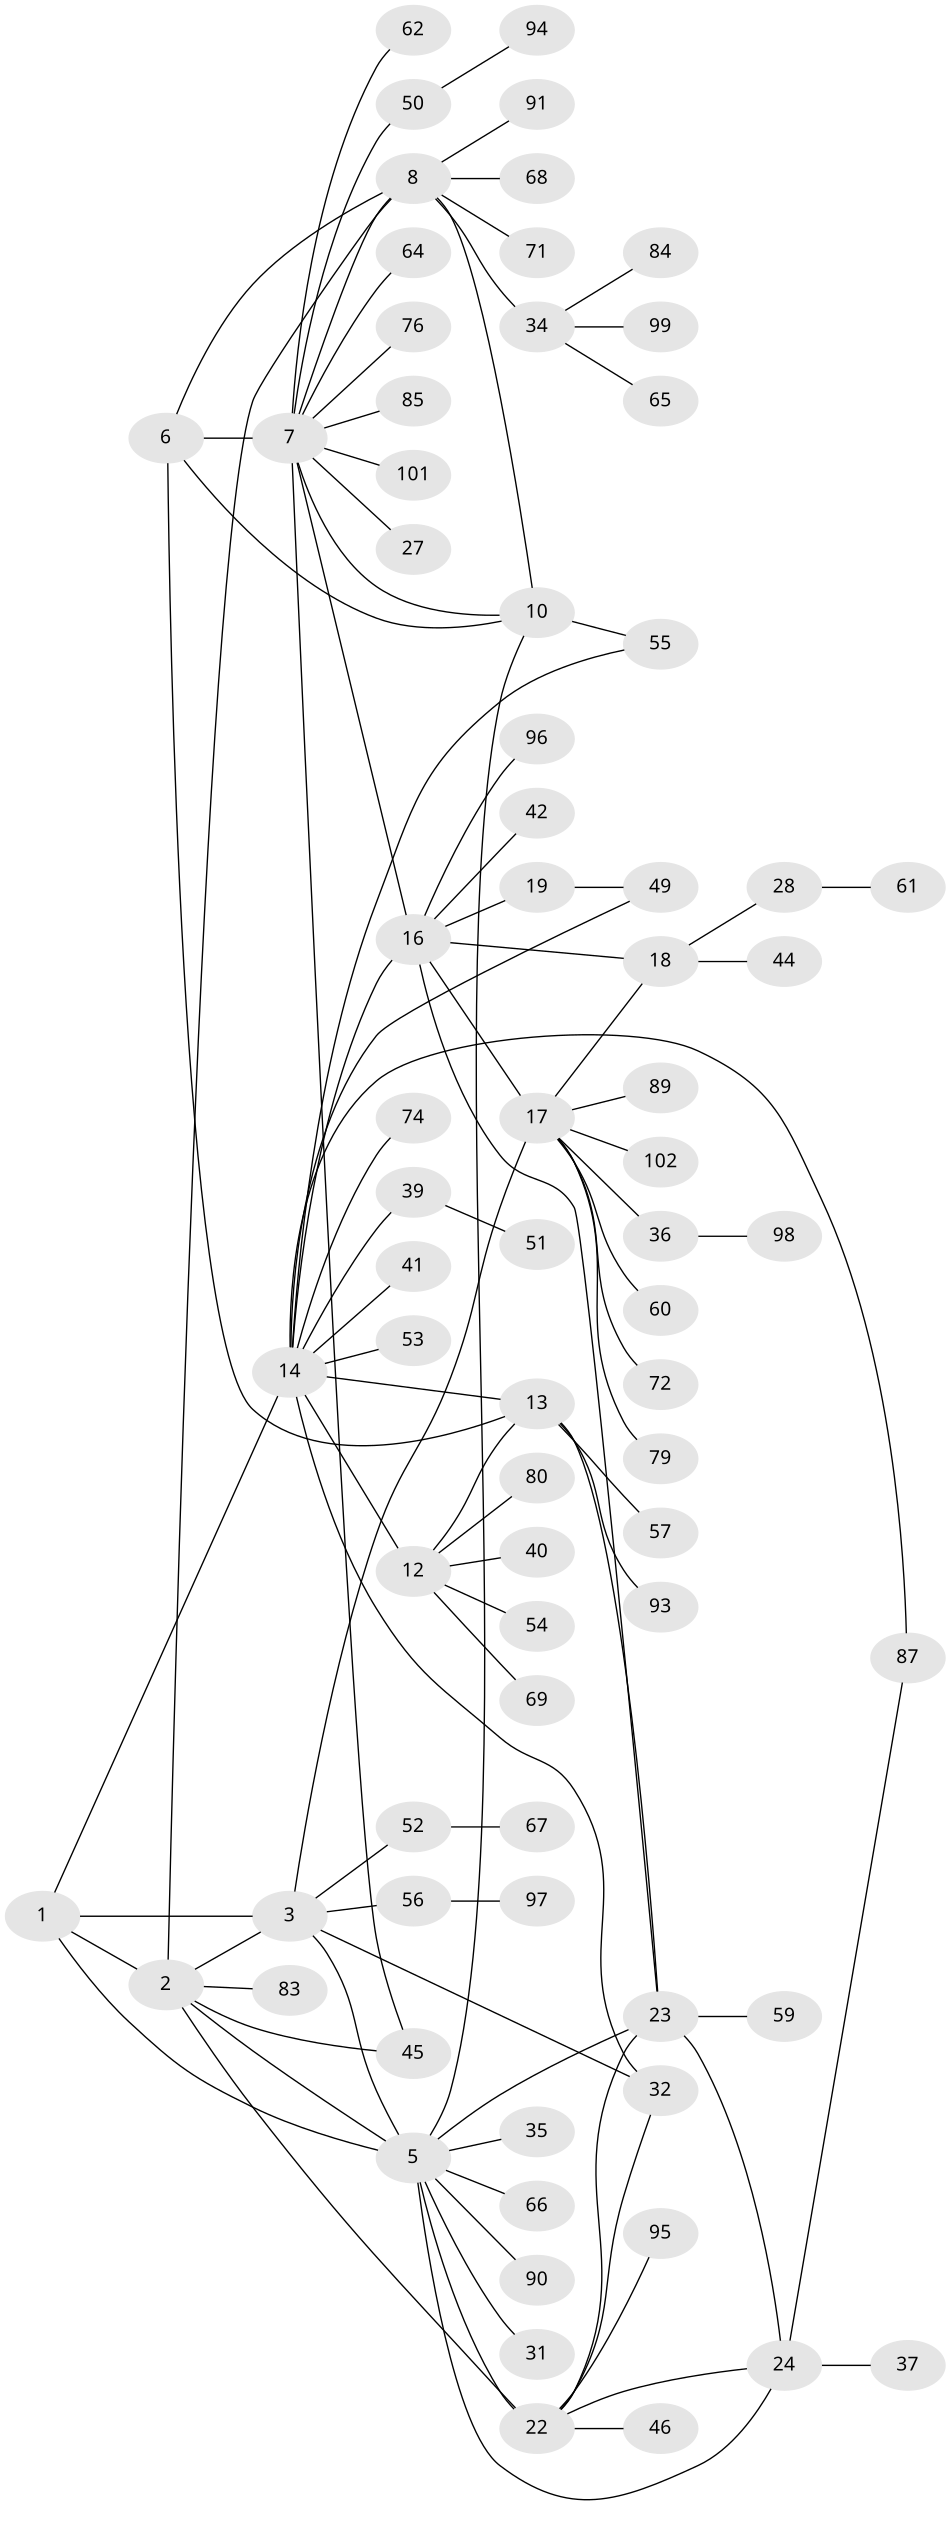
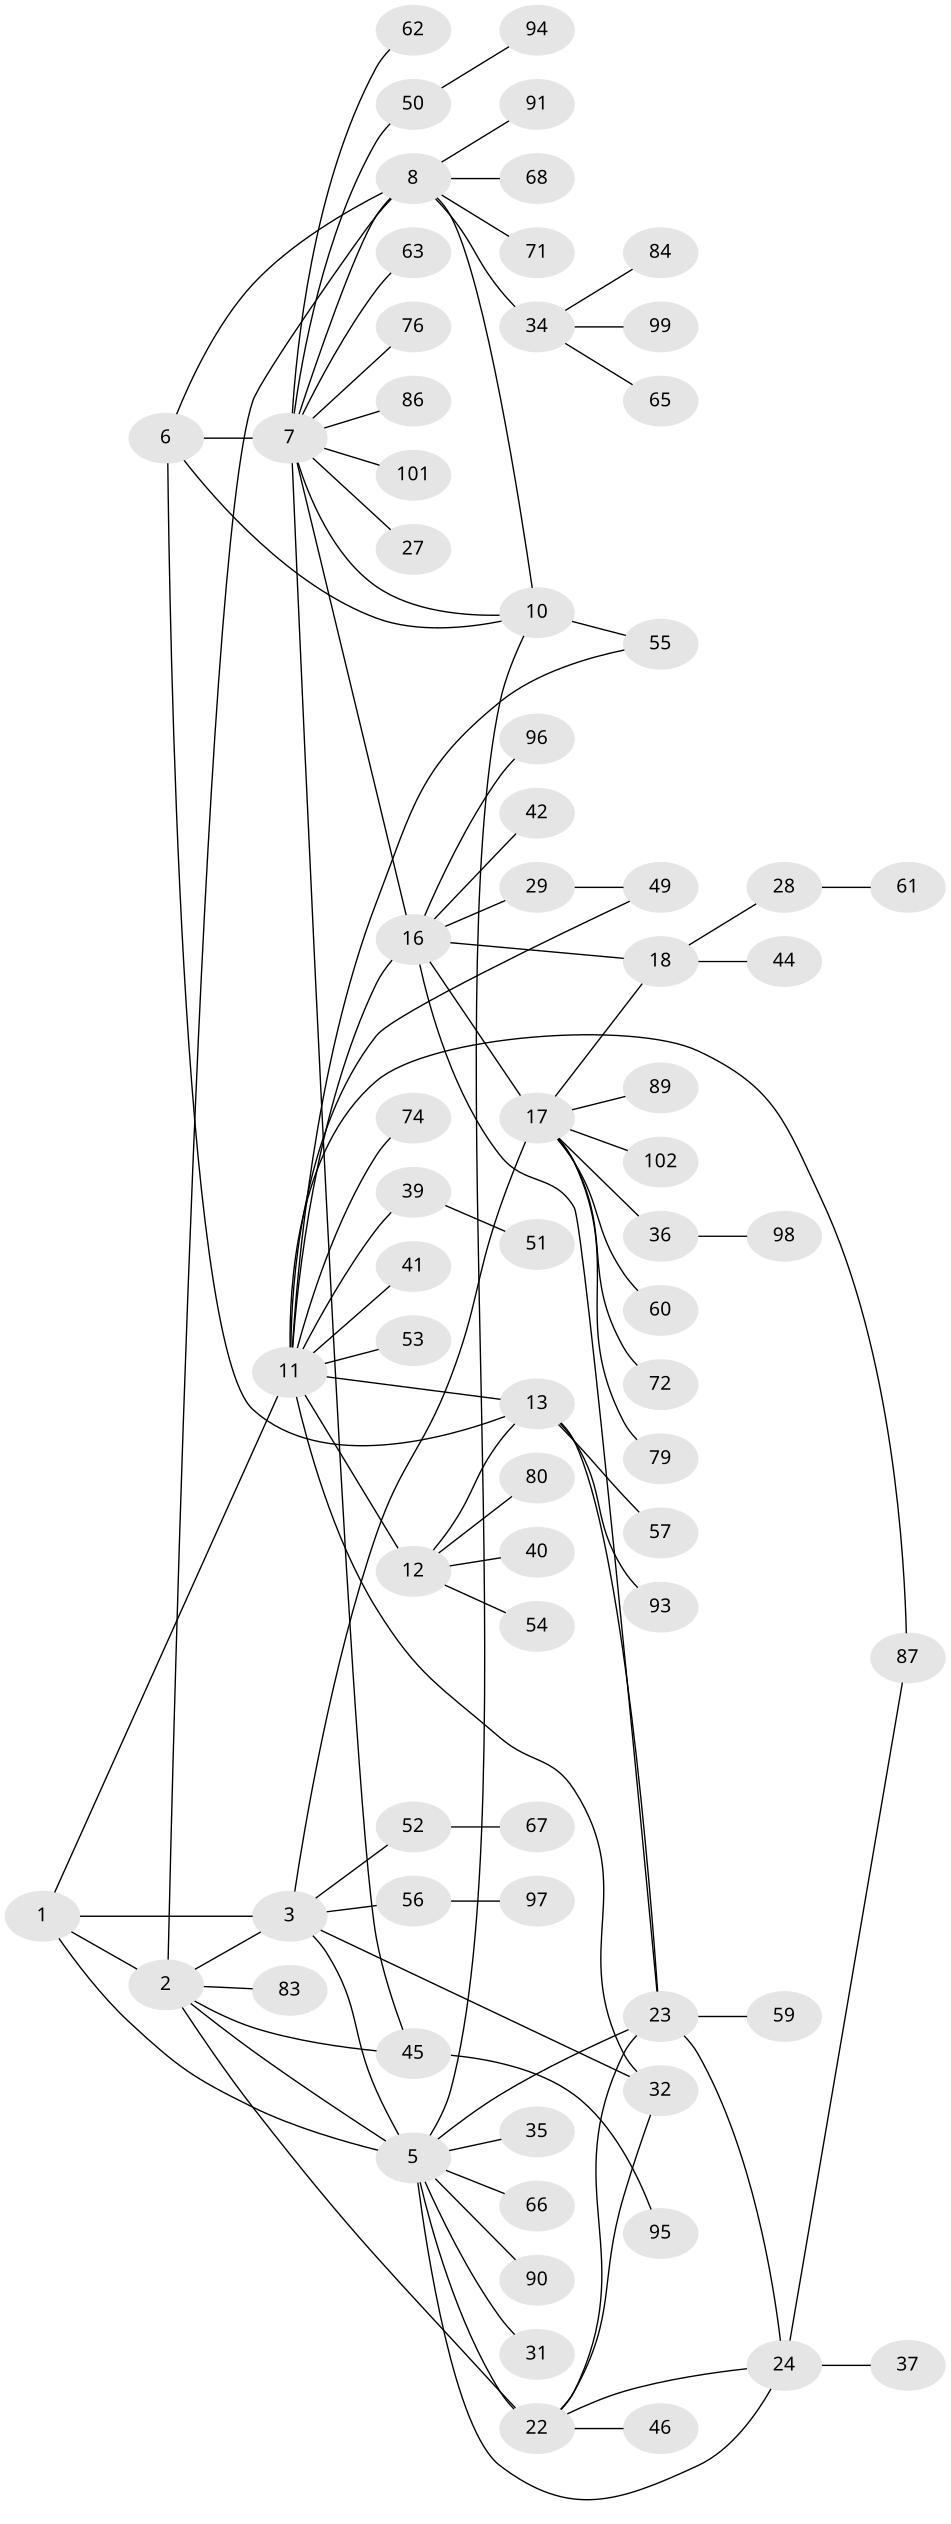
(413, 253) -> (413, 253)
(413, 401) -> (413, 401)
(537, 887) -> (537, 887)
(290, 1372) -> (290, 1372)
(537, 1701) -> none
(609, 2336) -> (578, 2098)
